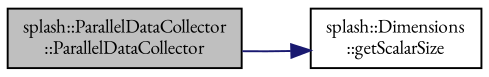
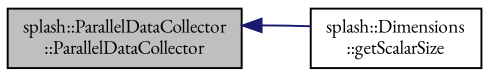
(267, 51) -> (286, 26)
